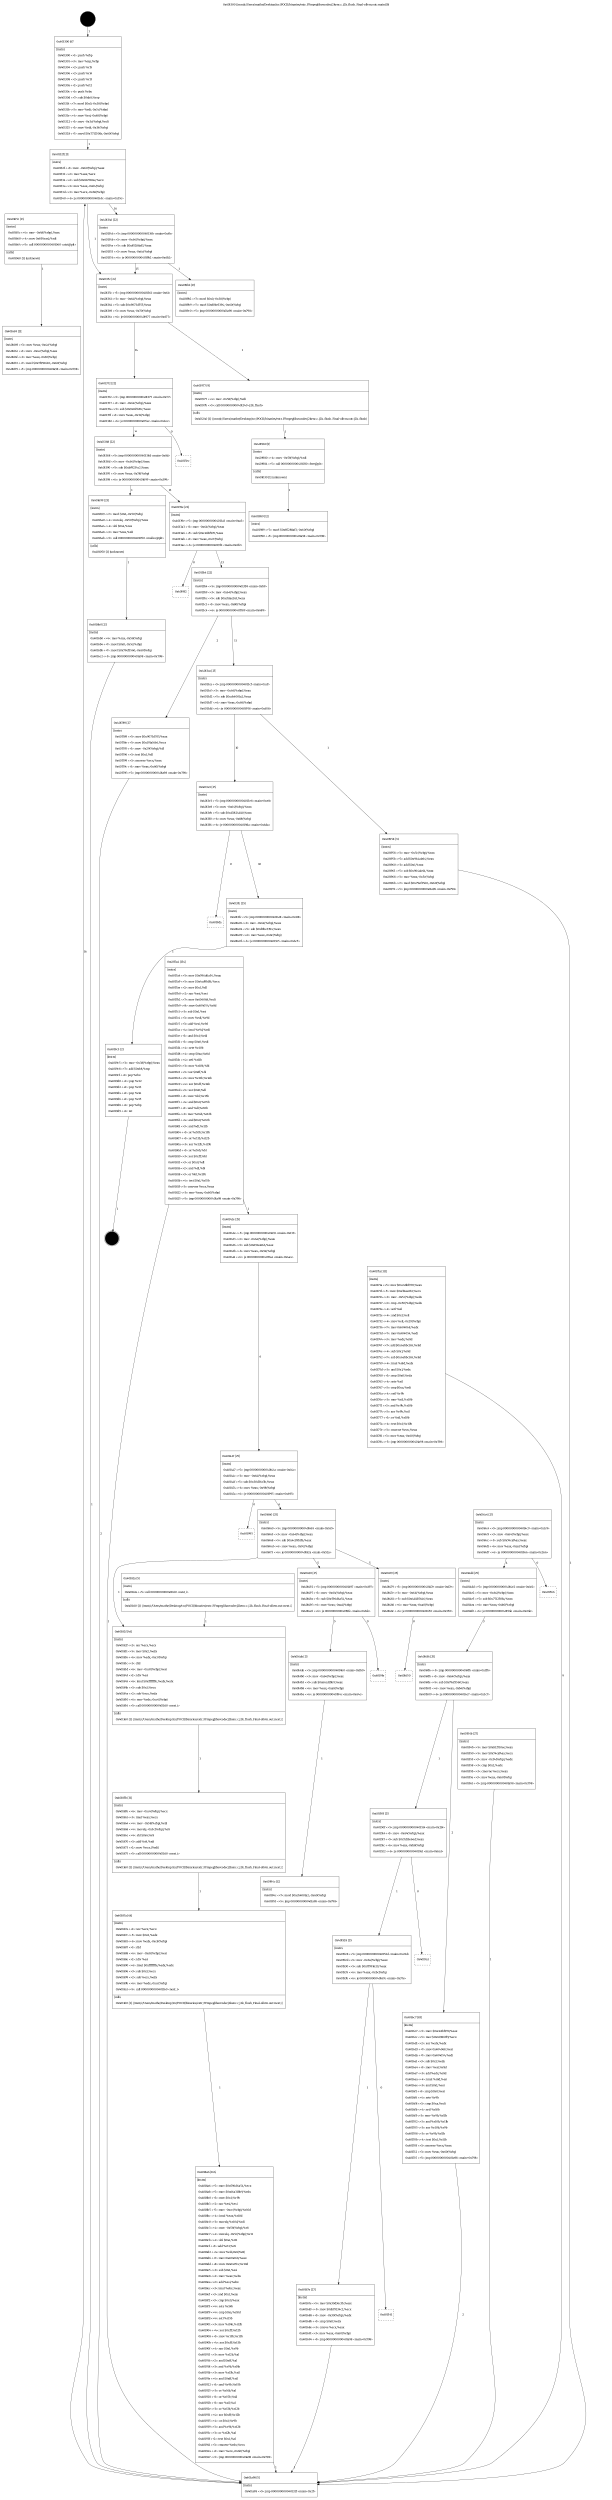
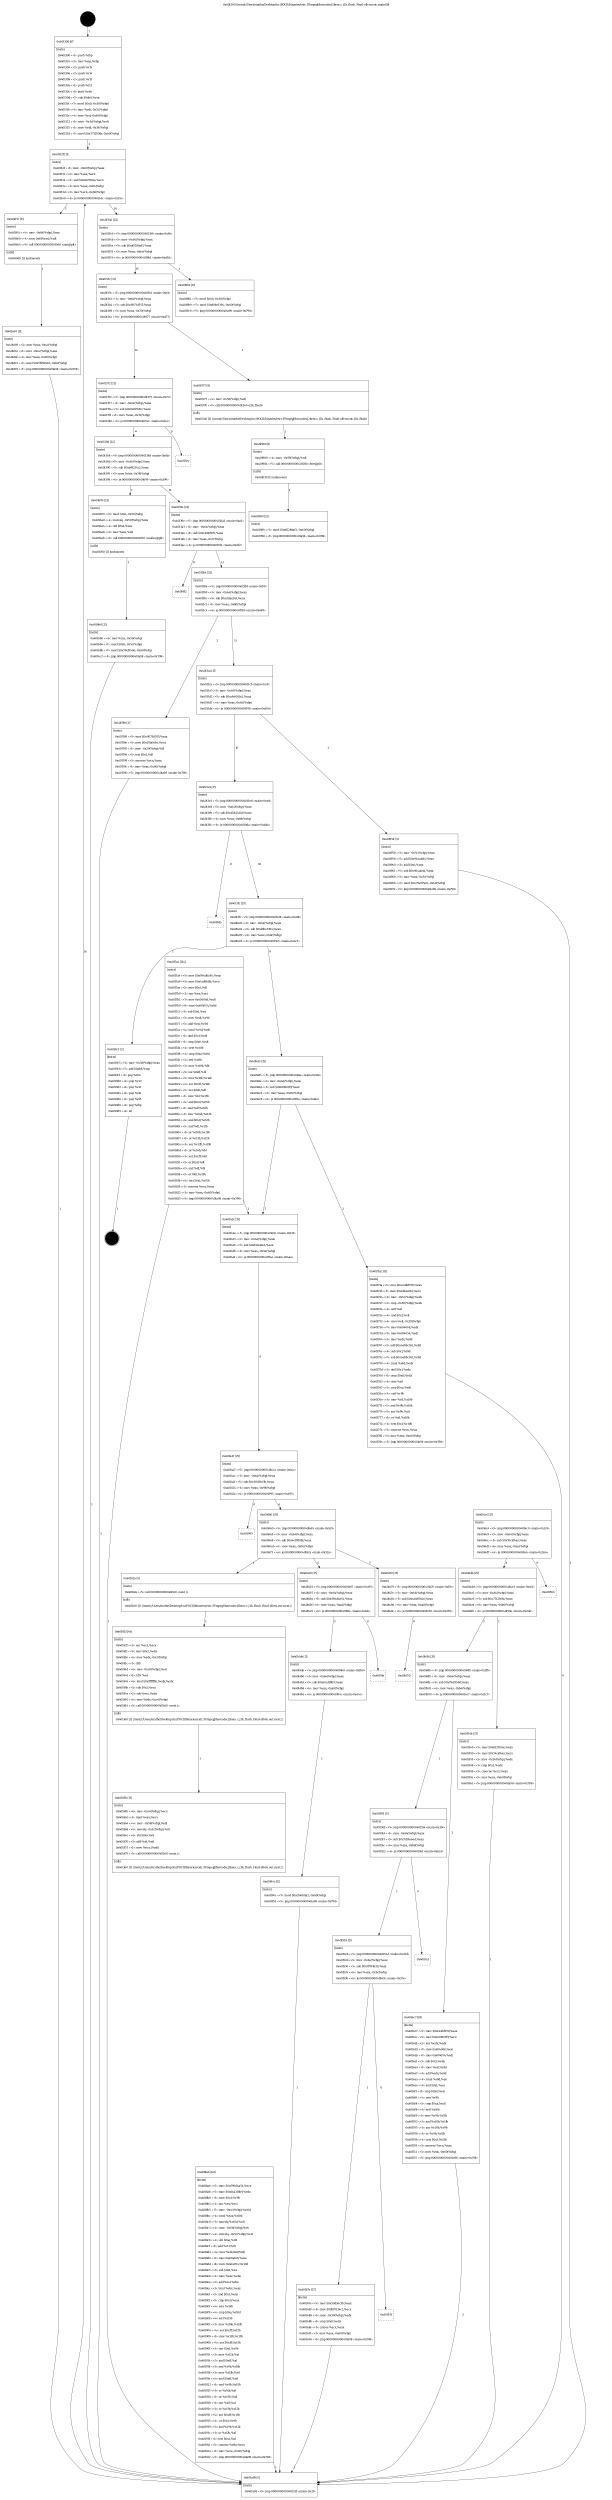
(89, 239) -> (64, 208)
none -> (285, 1081)
none -> (59, 1506)
(158, 1561) -> (249, 1565)
none -> (497, 1672)
(199, 1960) -> none
none -> (290, 2189)
